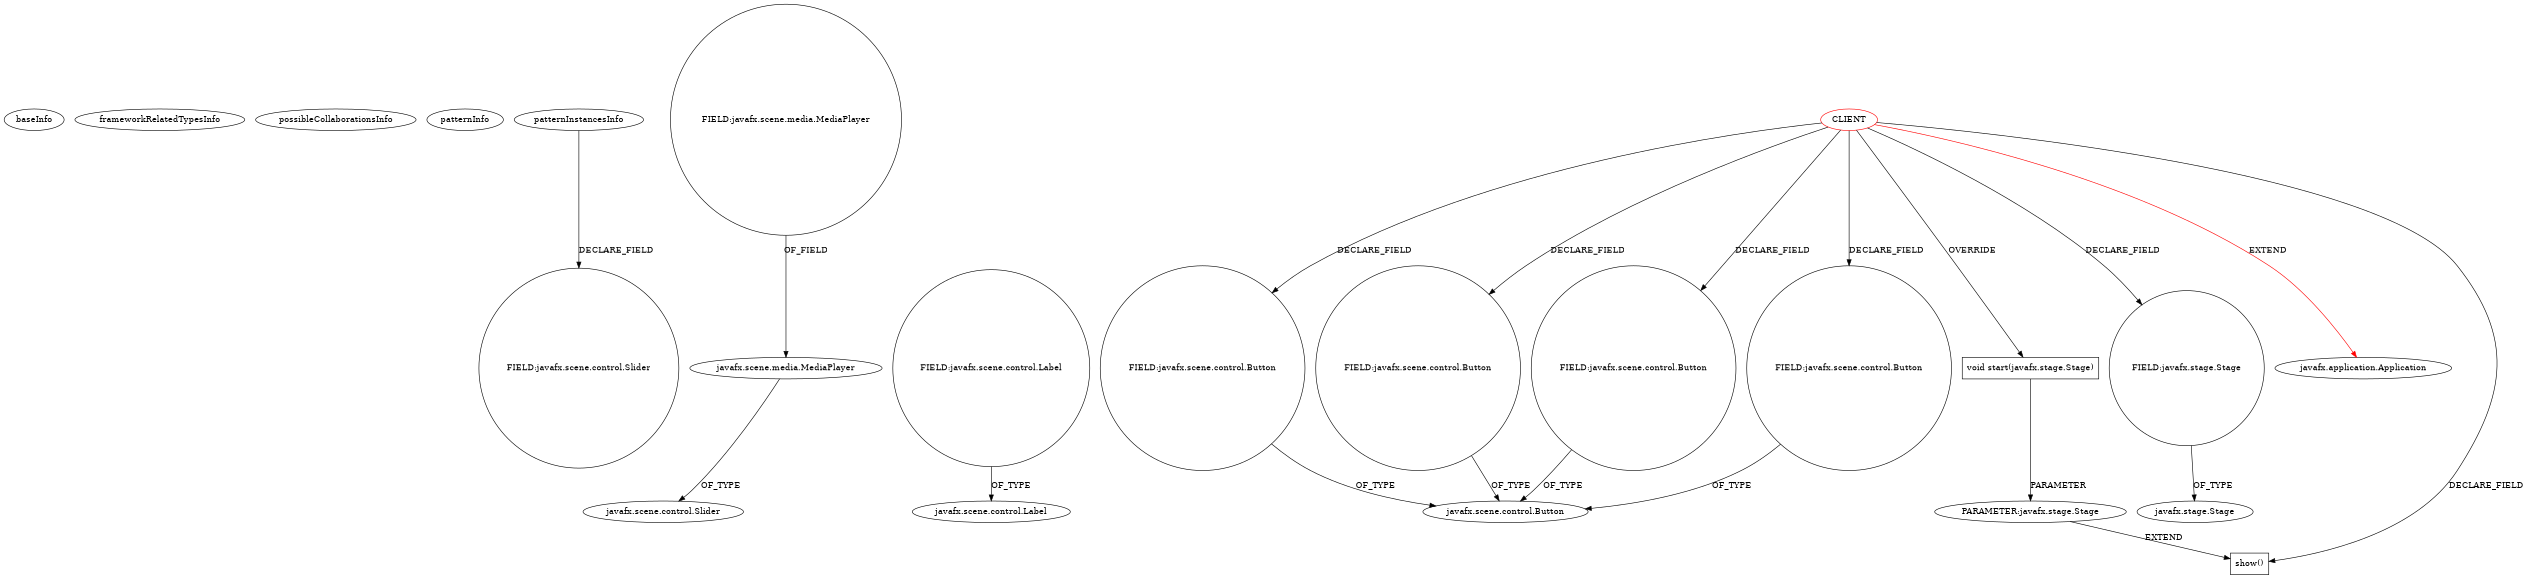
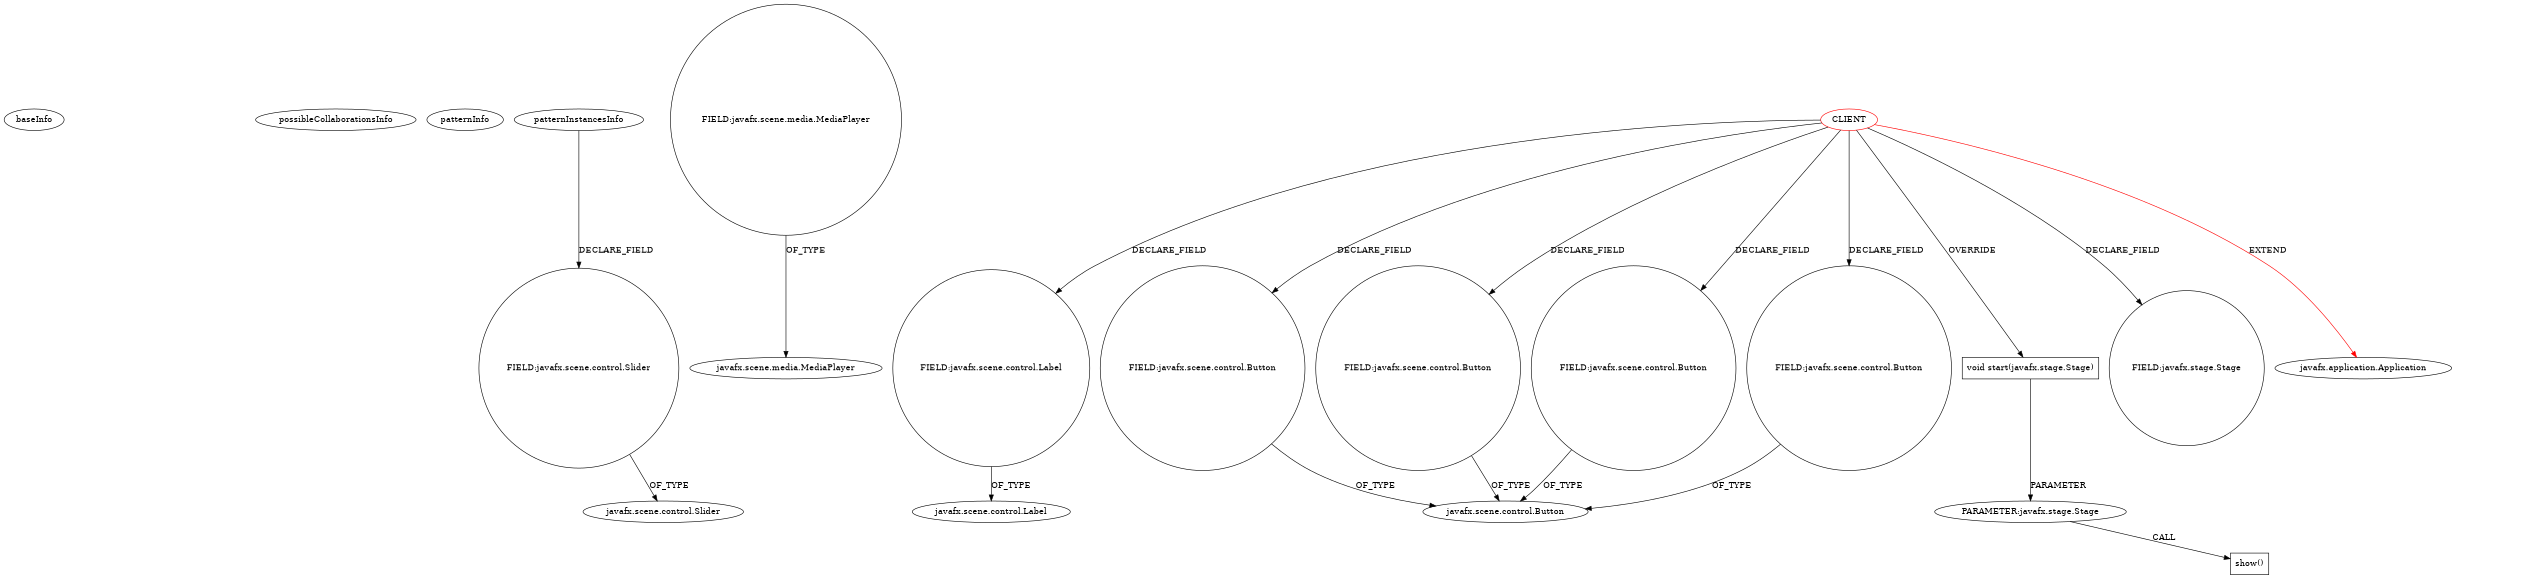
(160, 120) -> none
(2385, 220) -> (1429, 157)
(806, 251) -> (806, 251)
(735, 441) -> (642, 475)
(2195, 512) -> none
(2164, 538) -> (2164, 538)
